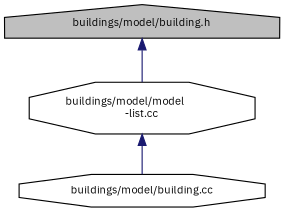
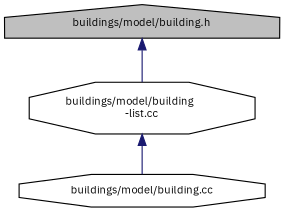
(142, 108) -> (142, 108)
